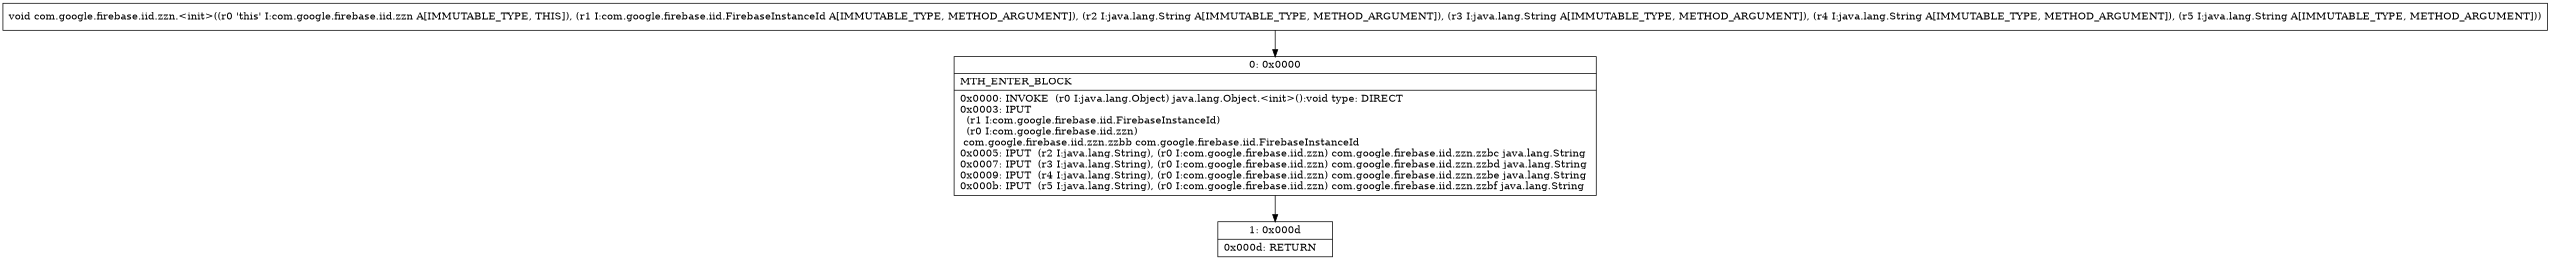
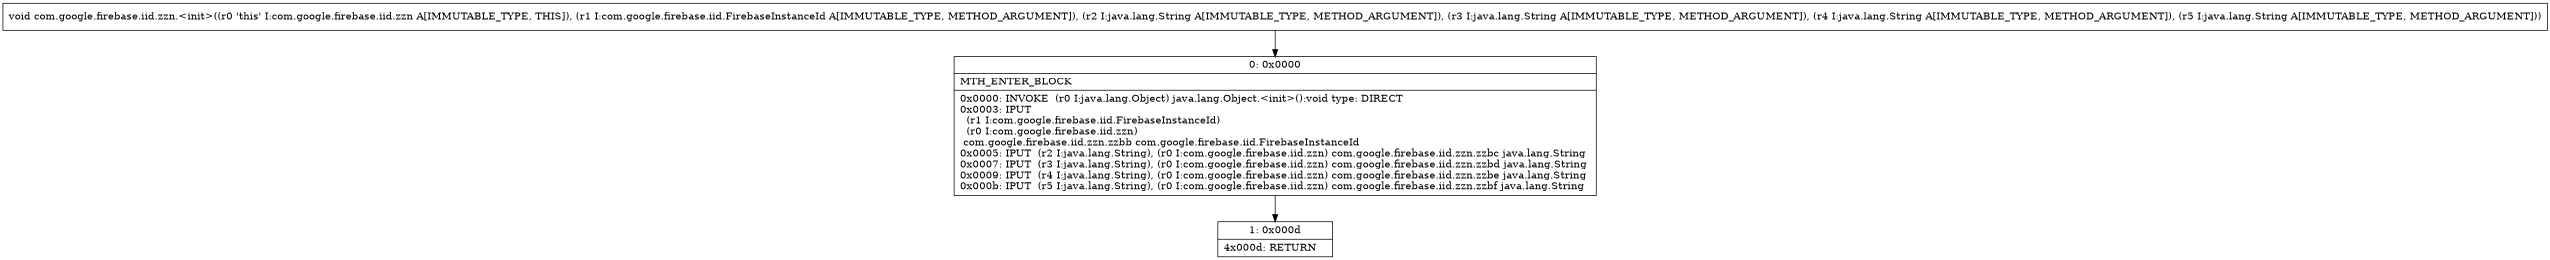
(1275, 248) -> (1275, 248)
